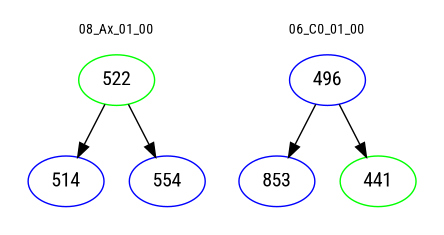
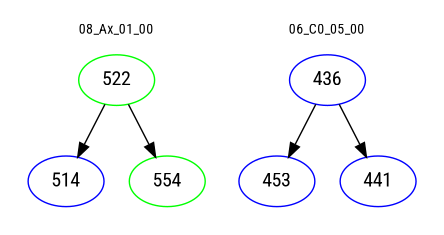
(327, 30) -> (327, 30)
(327, 80) -> (327, 80)
(167, 181) -> (167, 181)
(277, 181) -> (277, 181)
(378, 181) -> (378, 181)
